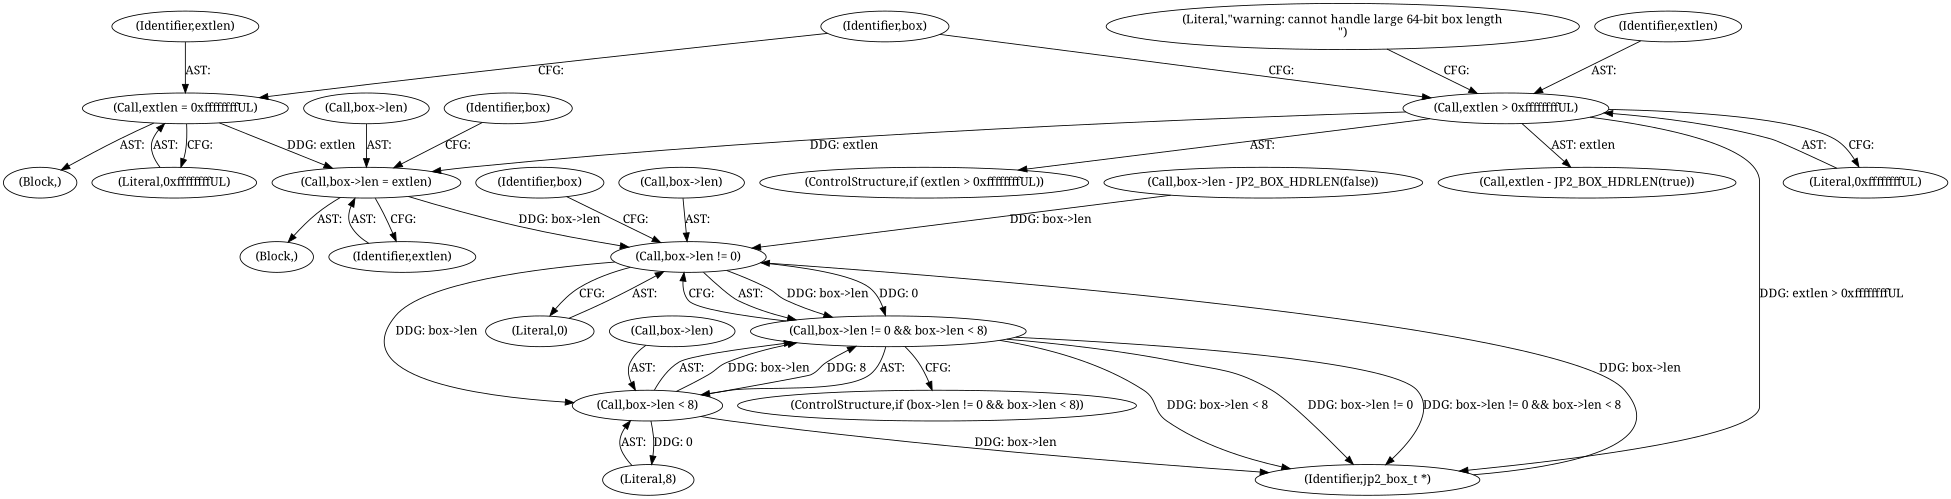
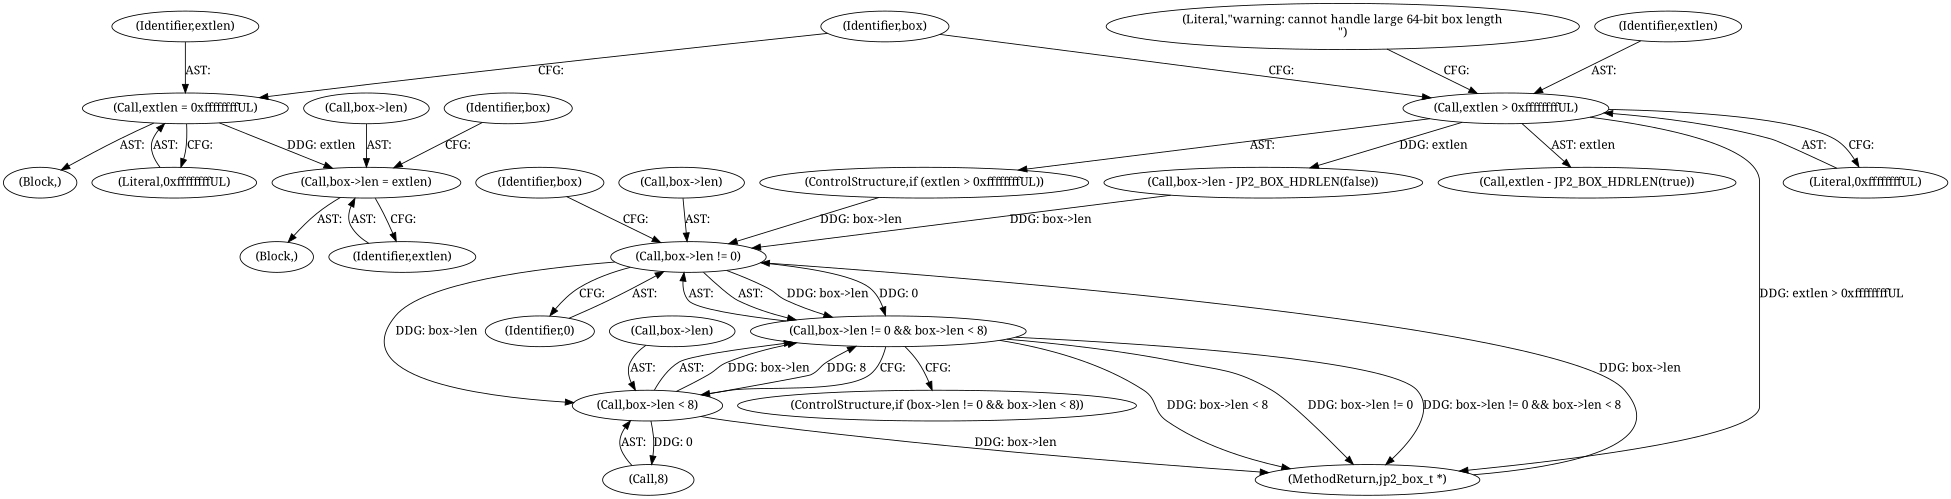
(923, 133) -> (1390, 144)
(513, 225) -> (808, 219)
(703, 294) -> (703, 294)
(540, 331) -> (540, 331)
(894, 368) -> (894, 368)
(648, 480) -> (648, 480)
(1368, 480) -> (1368, 480)
